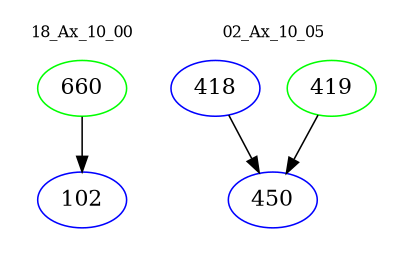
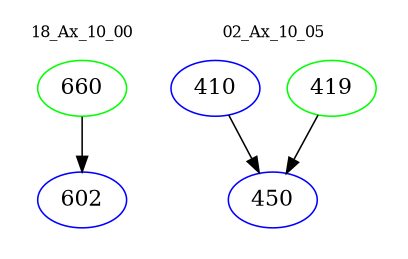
(215, 88) -> (215, 88)
(82, 200) -> (82, 200)
